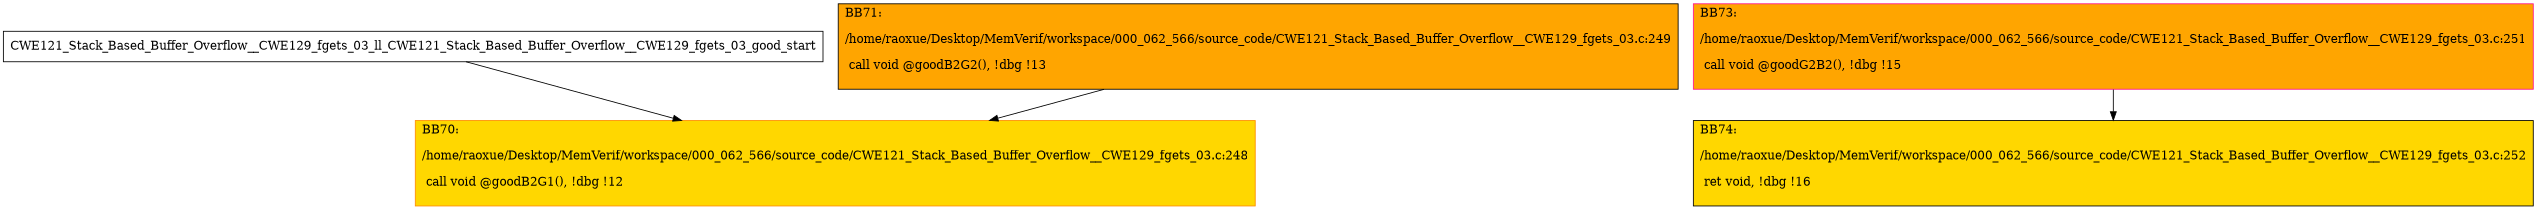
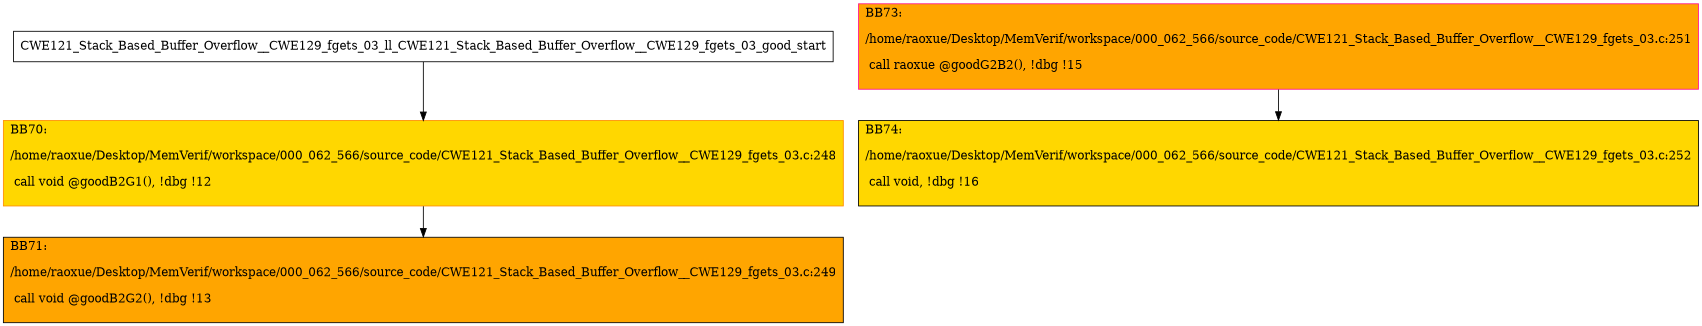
(1801, 66) -> (974, 66)
(1051, 104) -> (423, 217)
(1756, 182) -> (922, 182)
